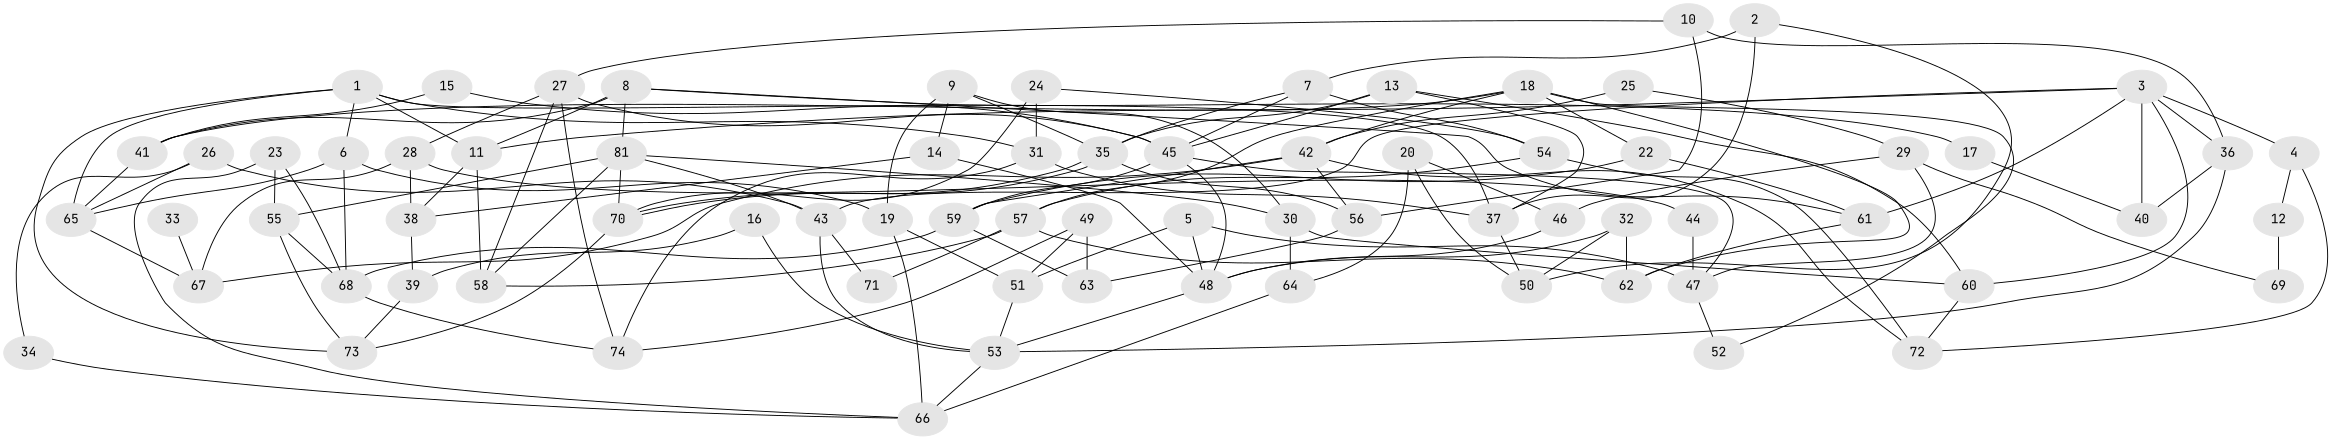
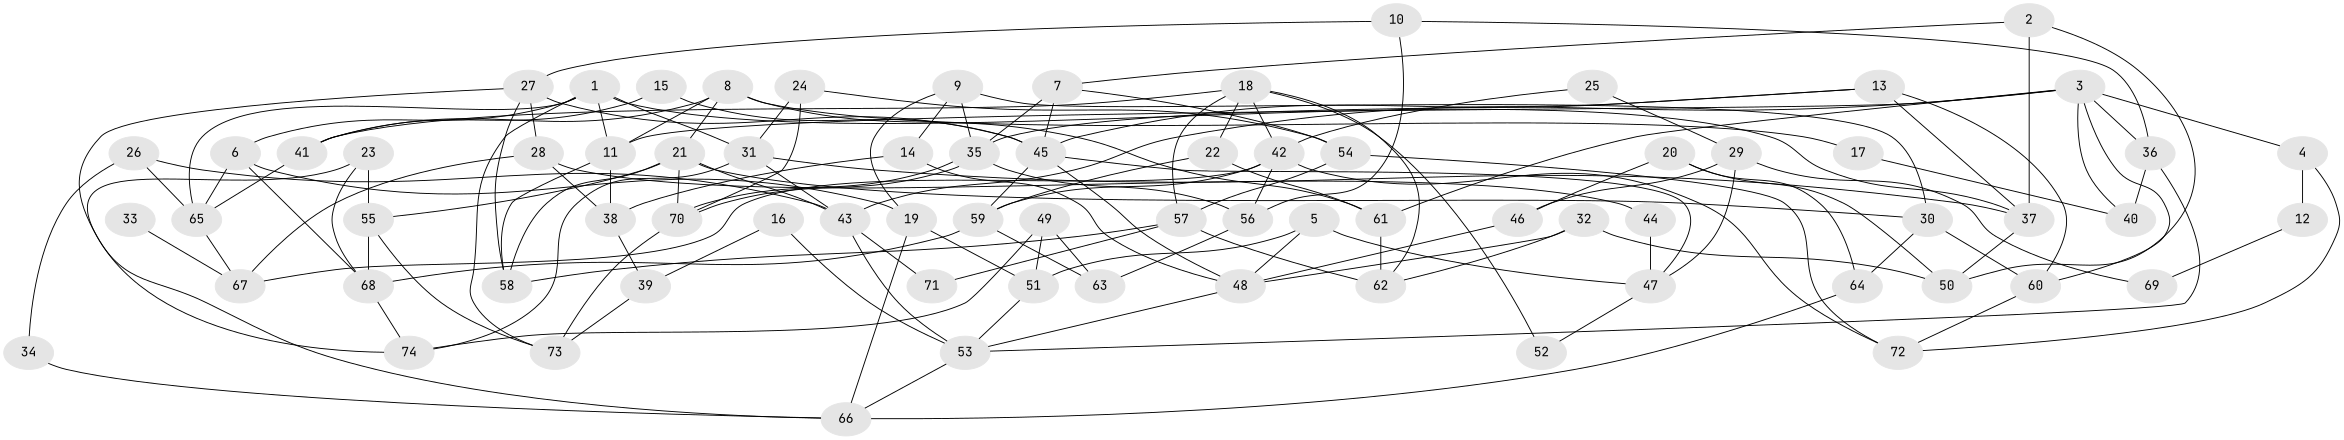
(622, 153) -> (680, 153)
none -> (811, 196)
